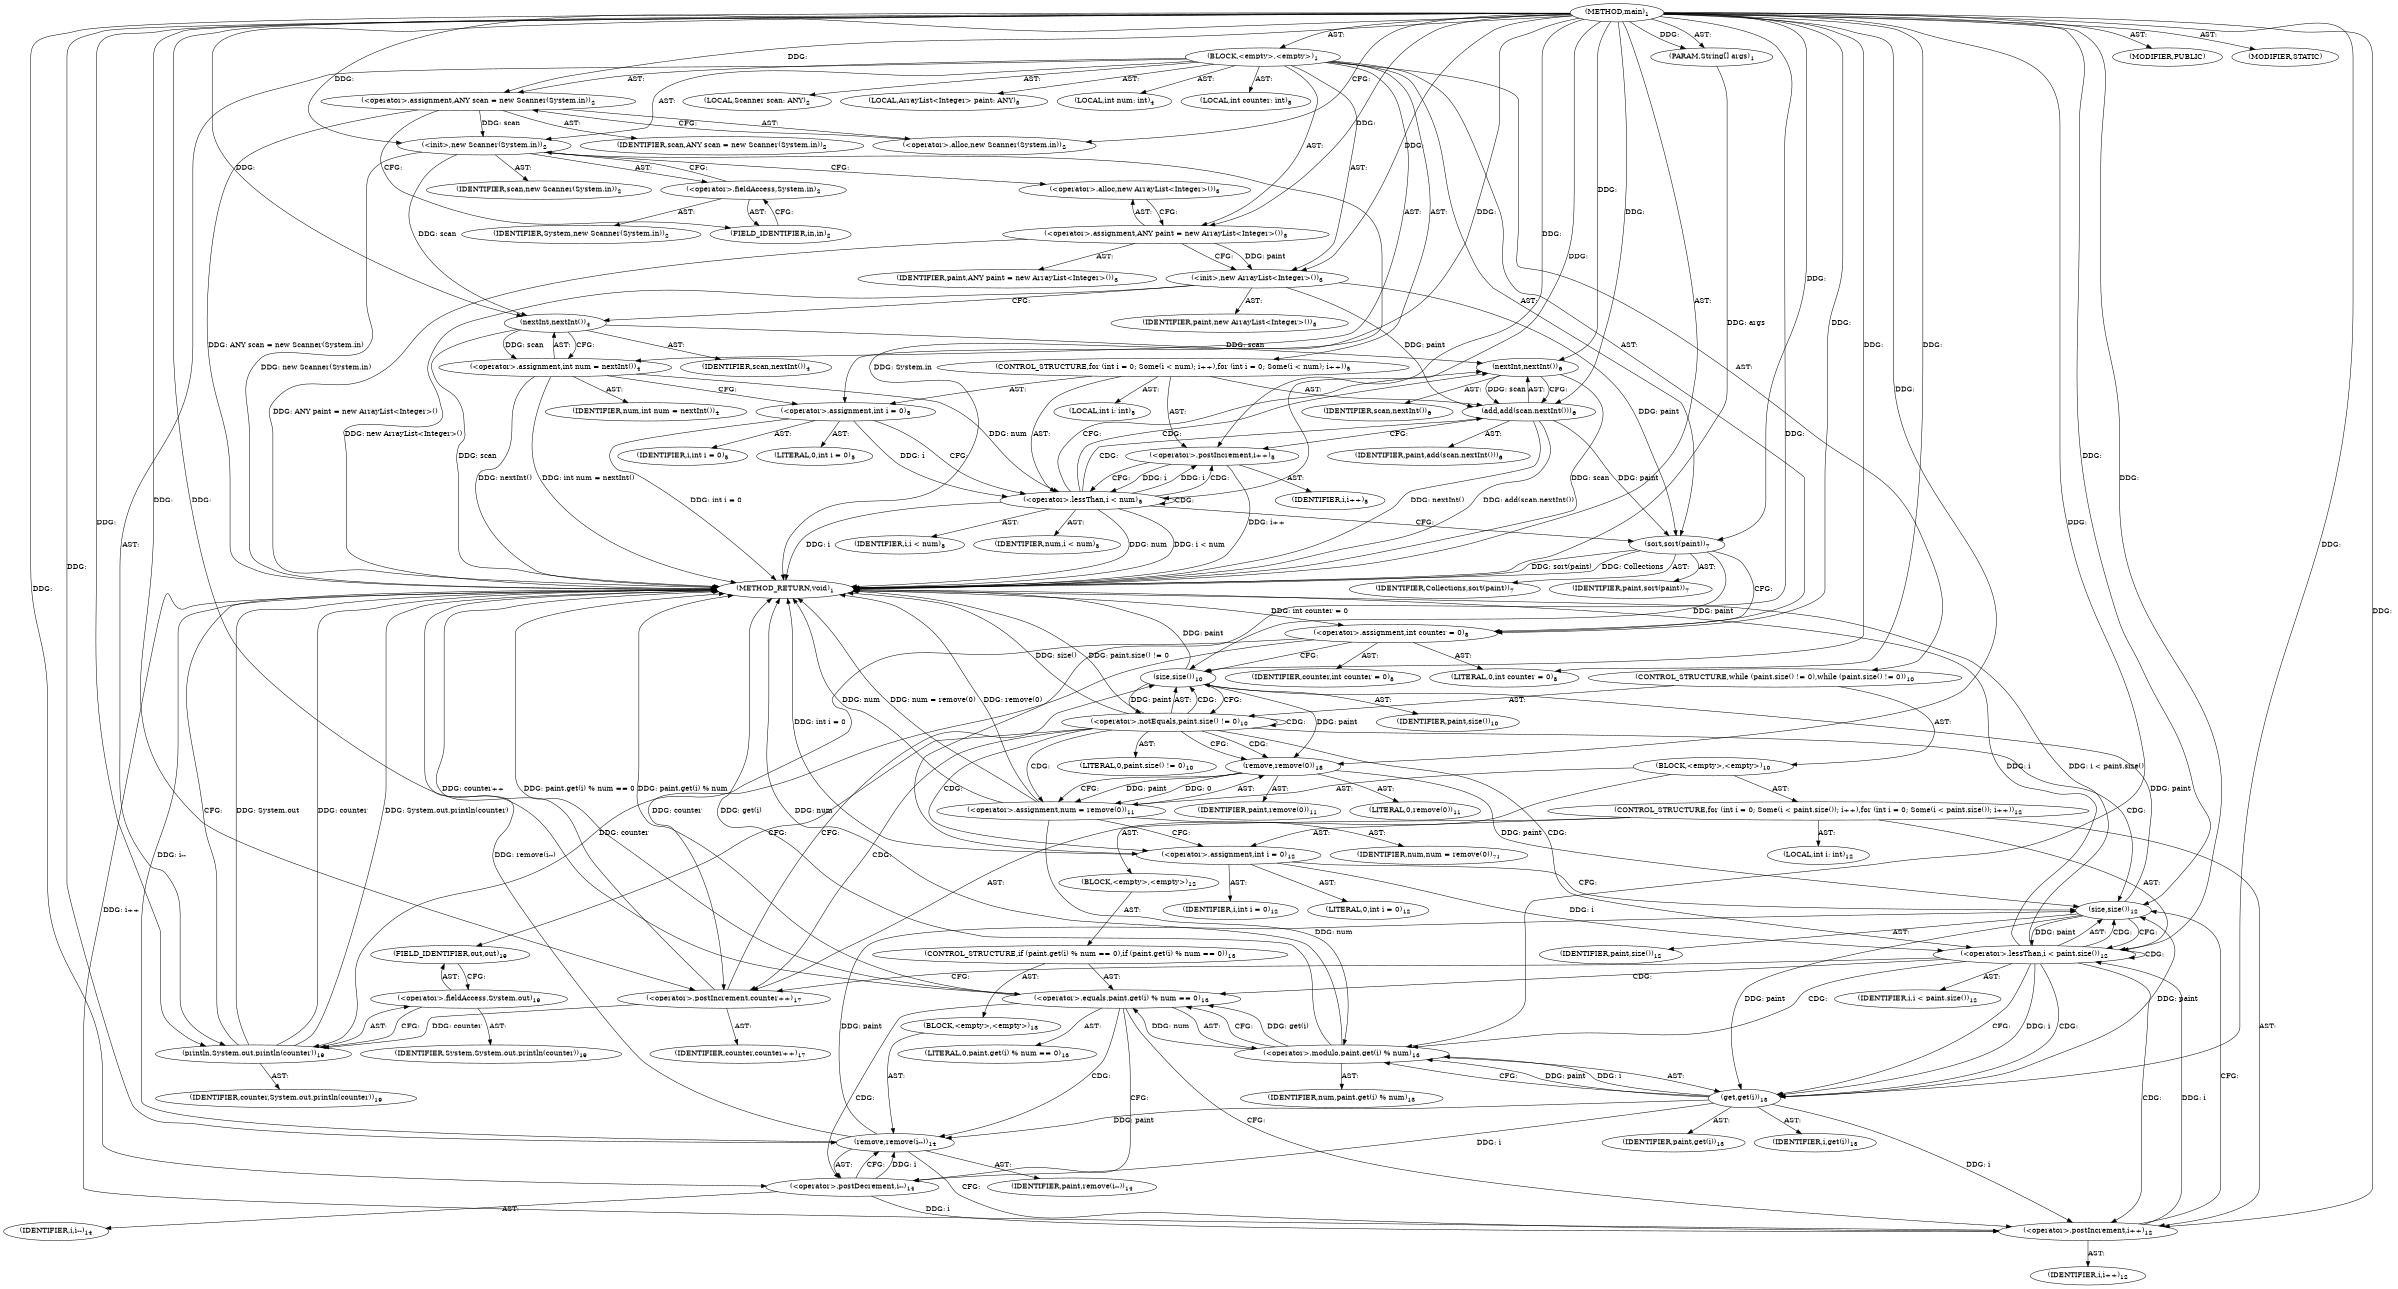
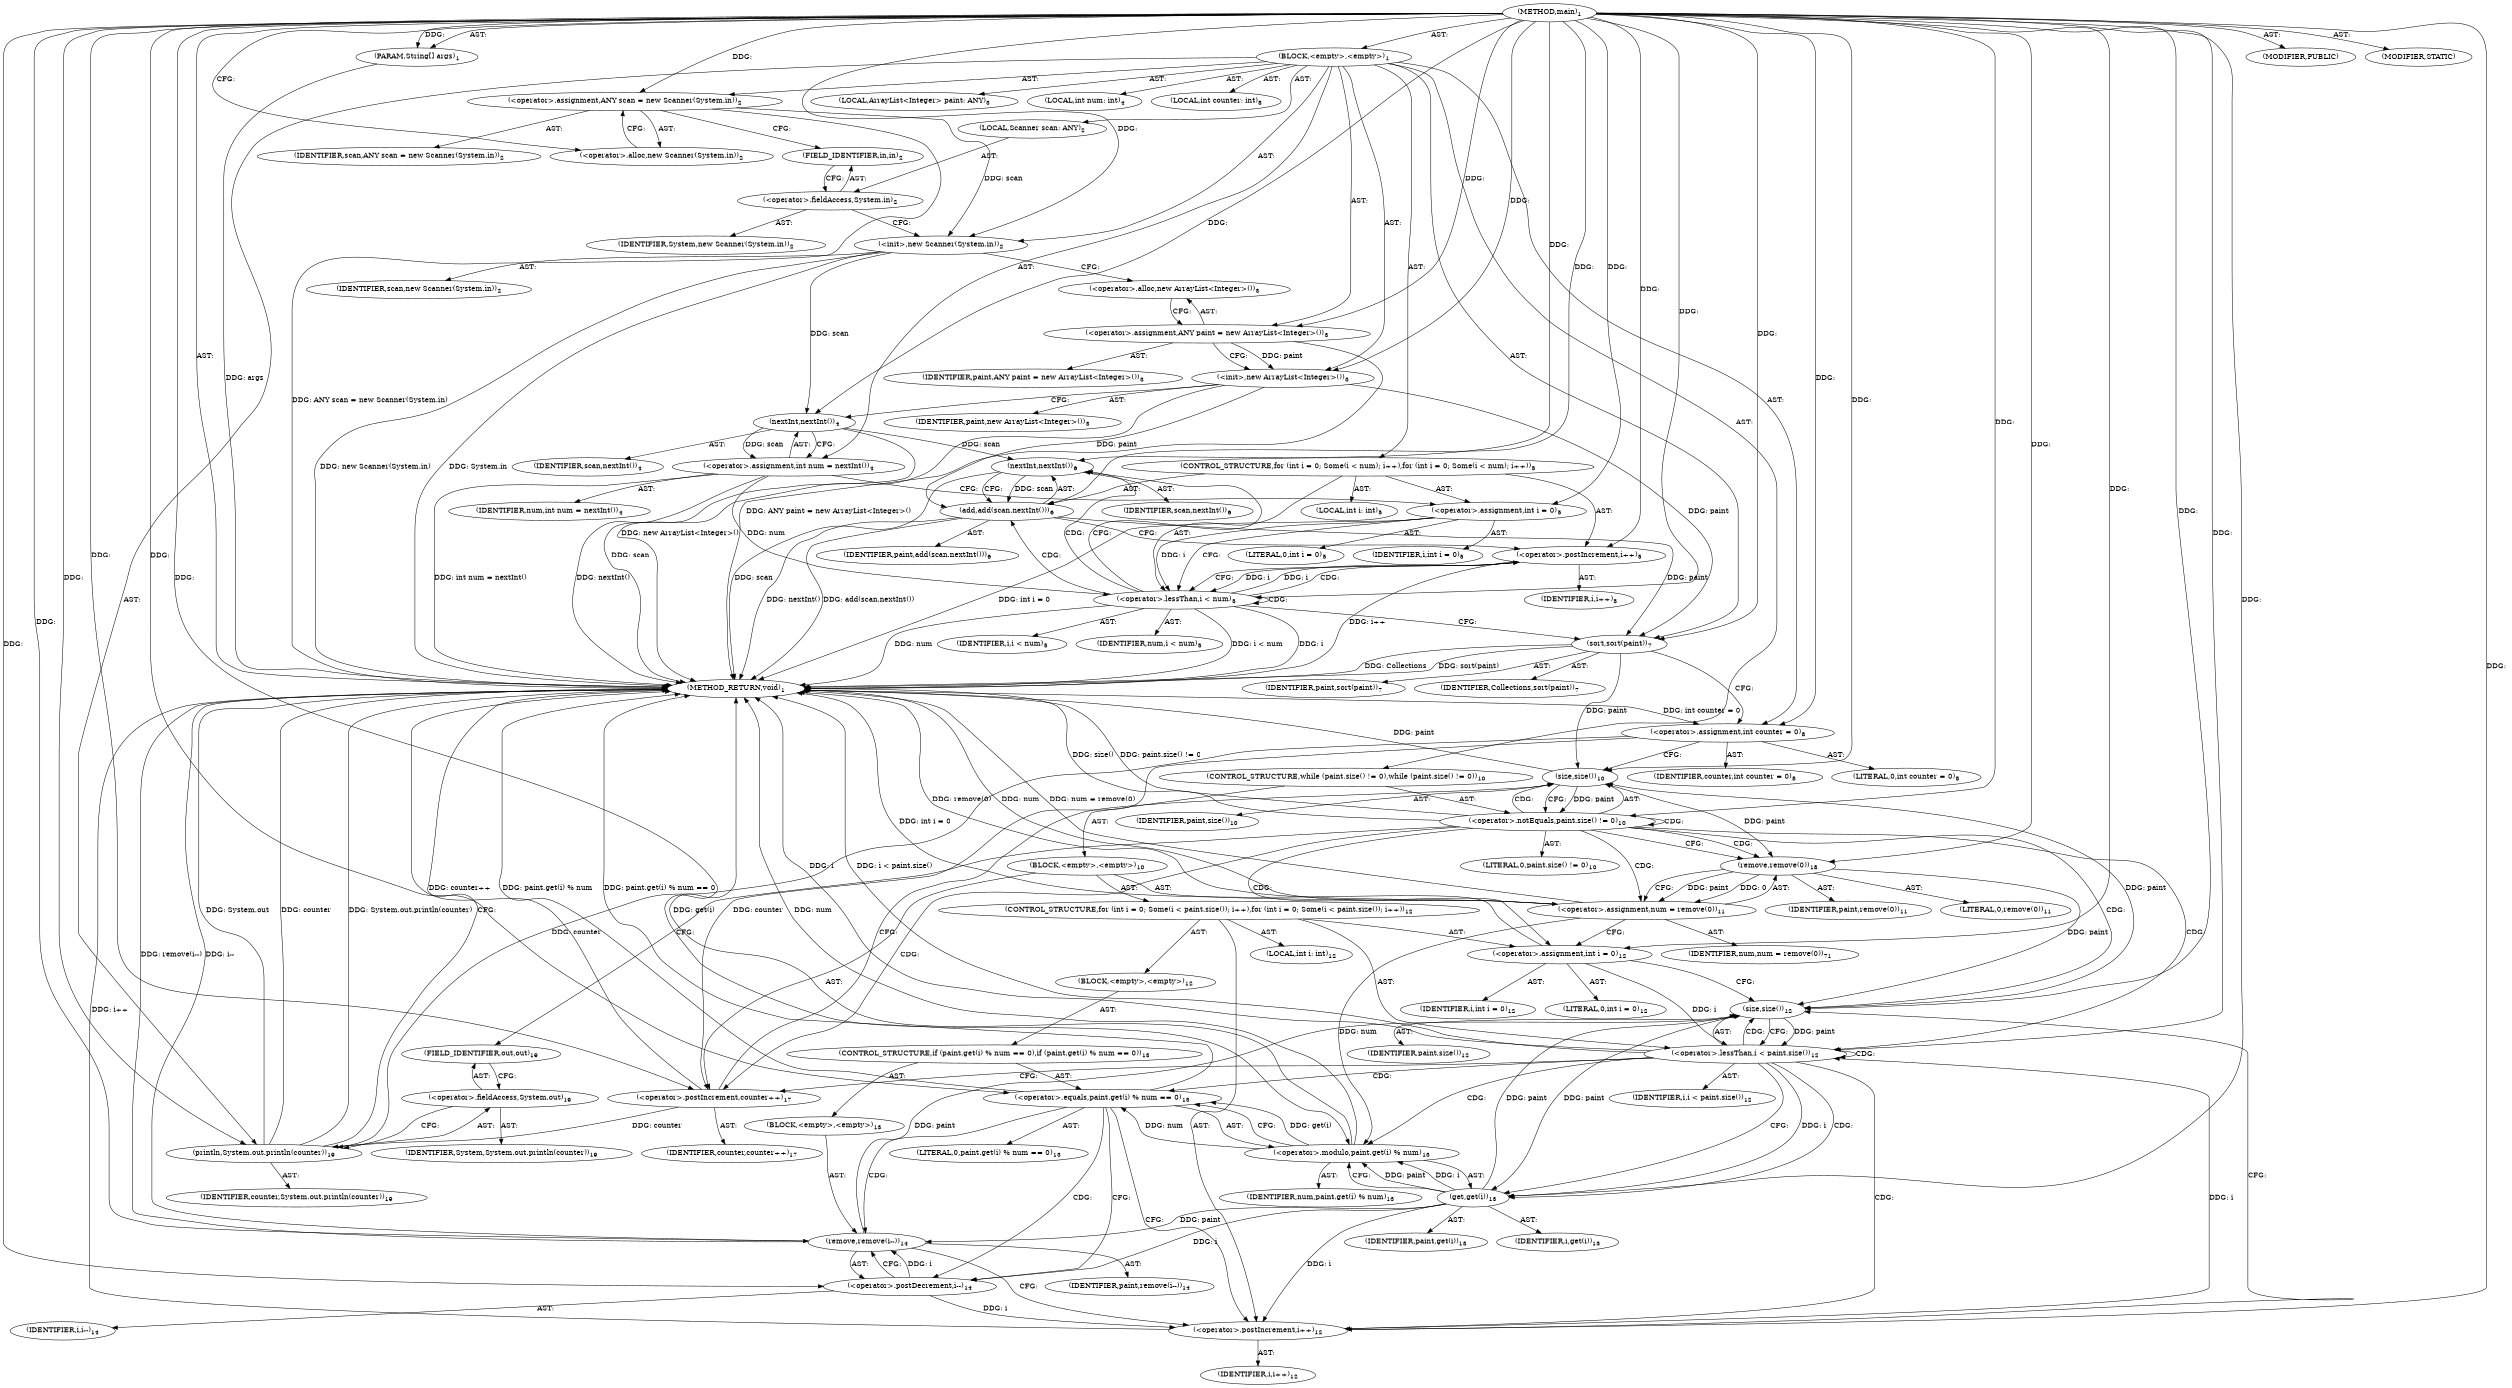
(616, 167) -> (934, 164)
(1923, 381) -> (1995, 395)
